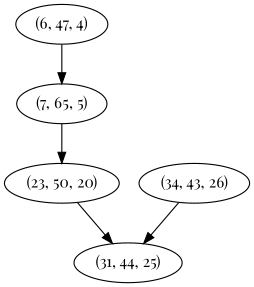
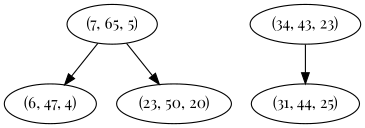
(62, 59) -> (85, 60)
(194, 183) -> (305, 24)
(91, 219) -> none
